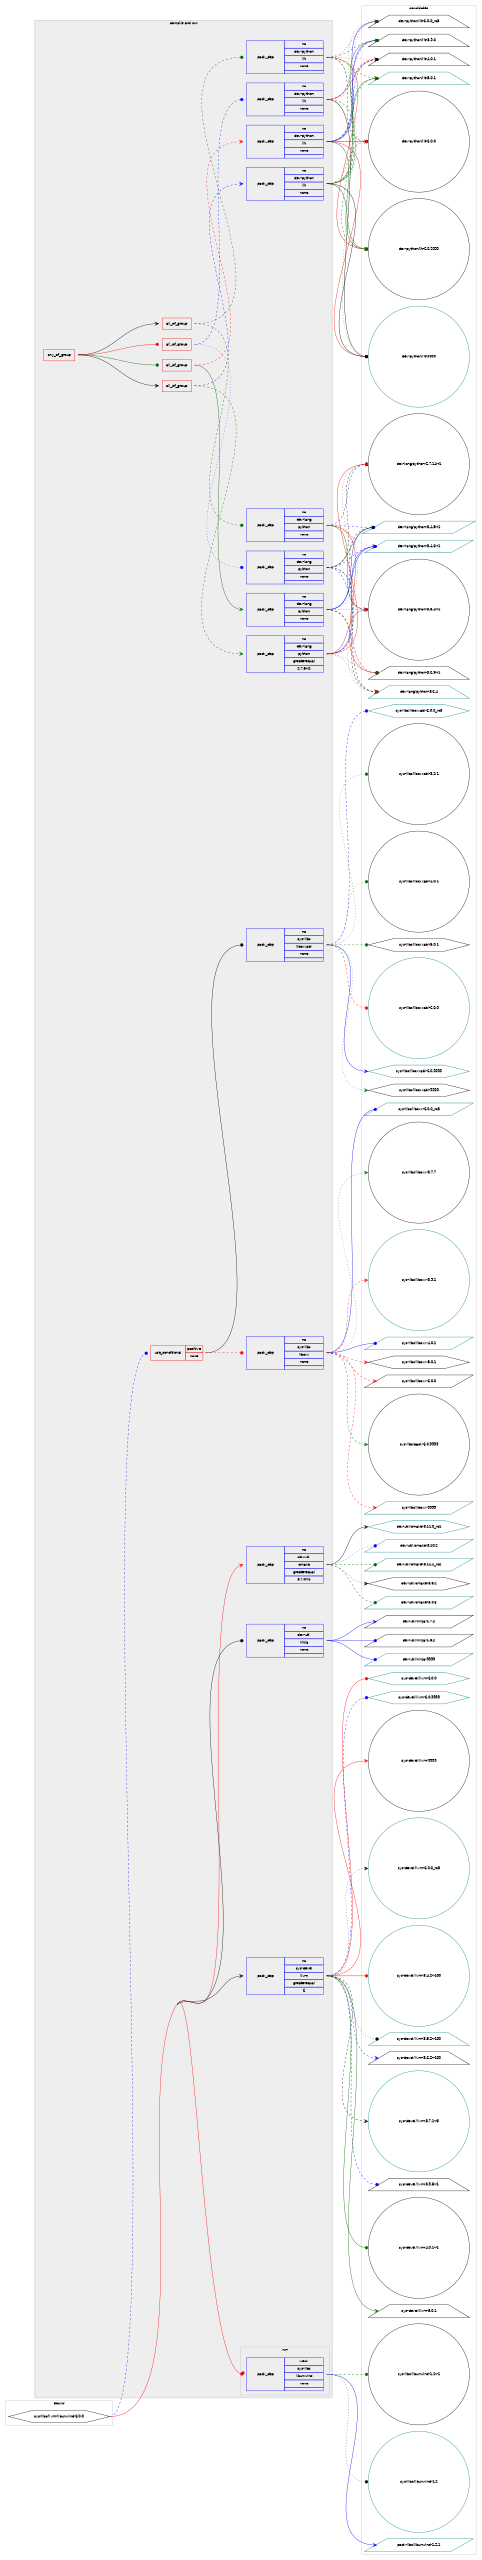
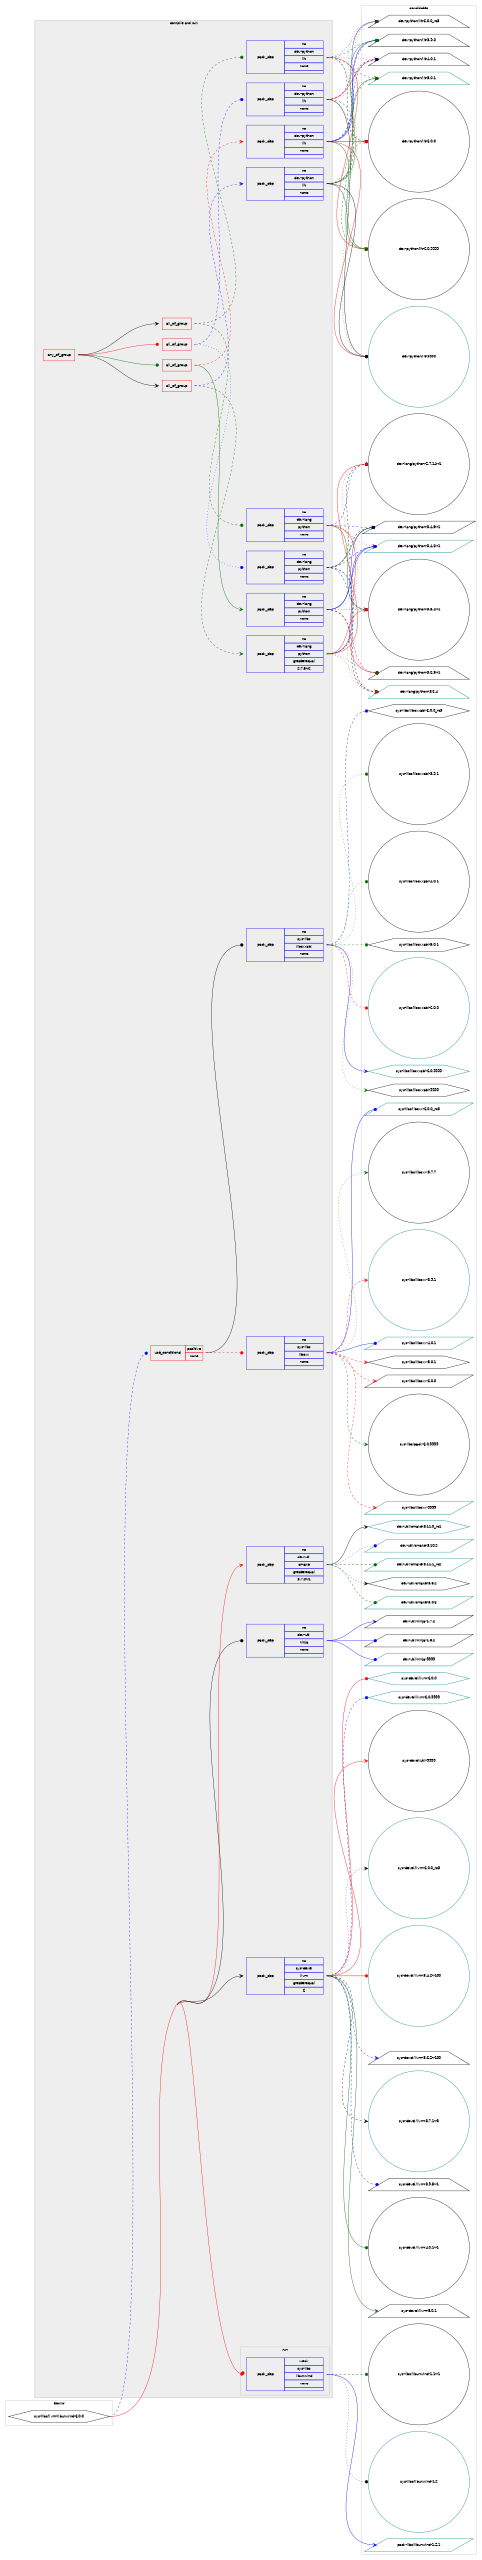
(419, 527) -> (419, 527)
(419, 711) -> (419, 711)
(419, 1761) -> (419, 1761)
(419, 2039) -> none
